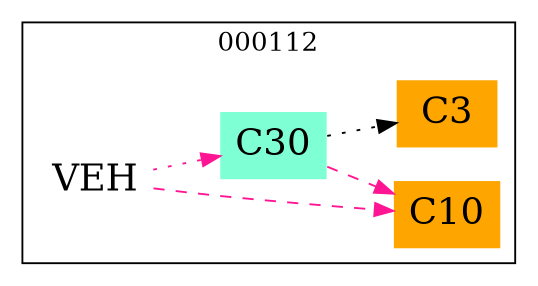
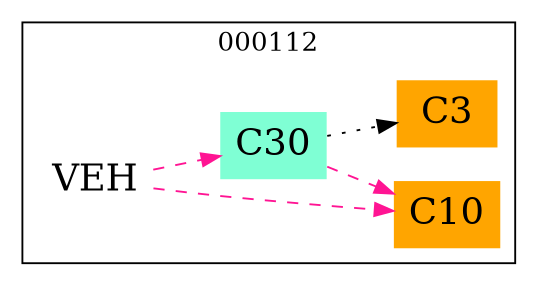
(178, 165) -> (178, 165)
